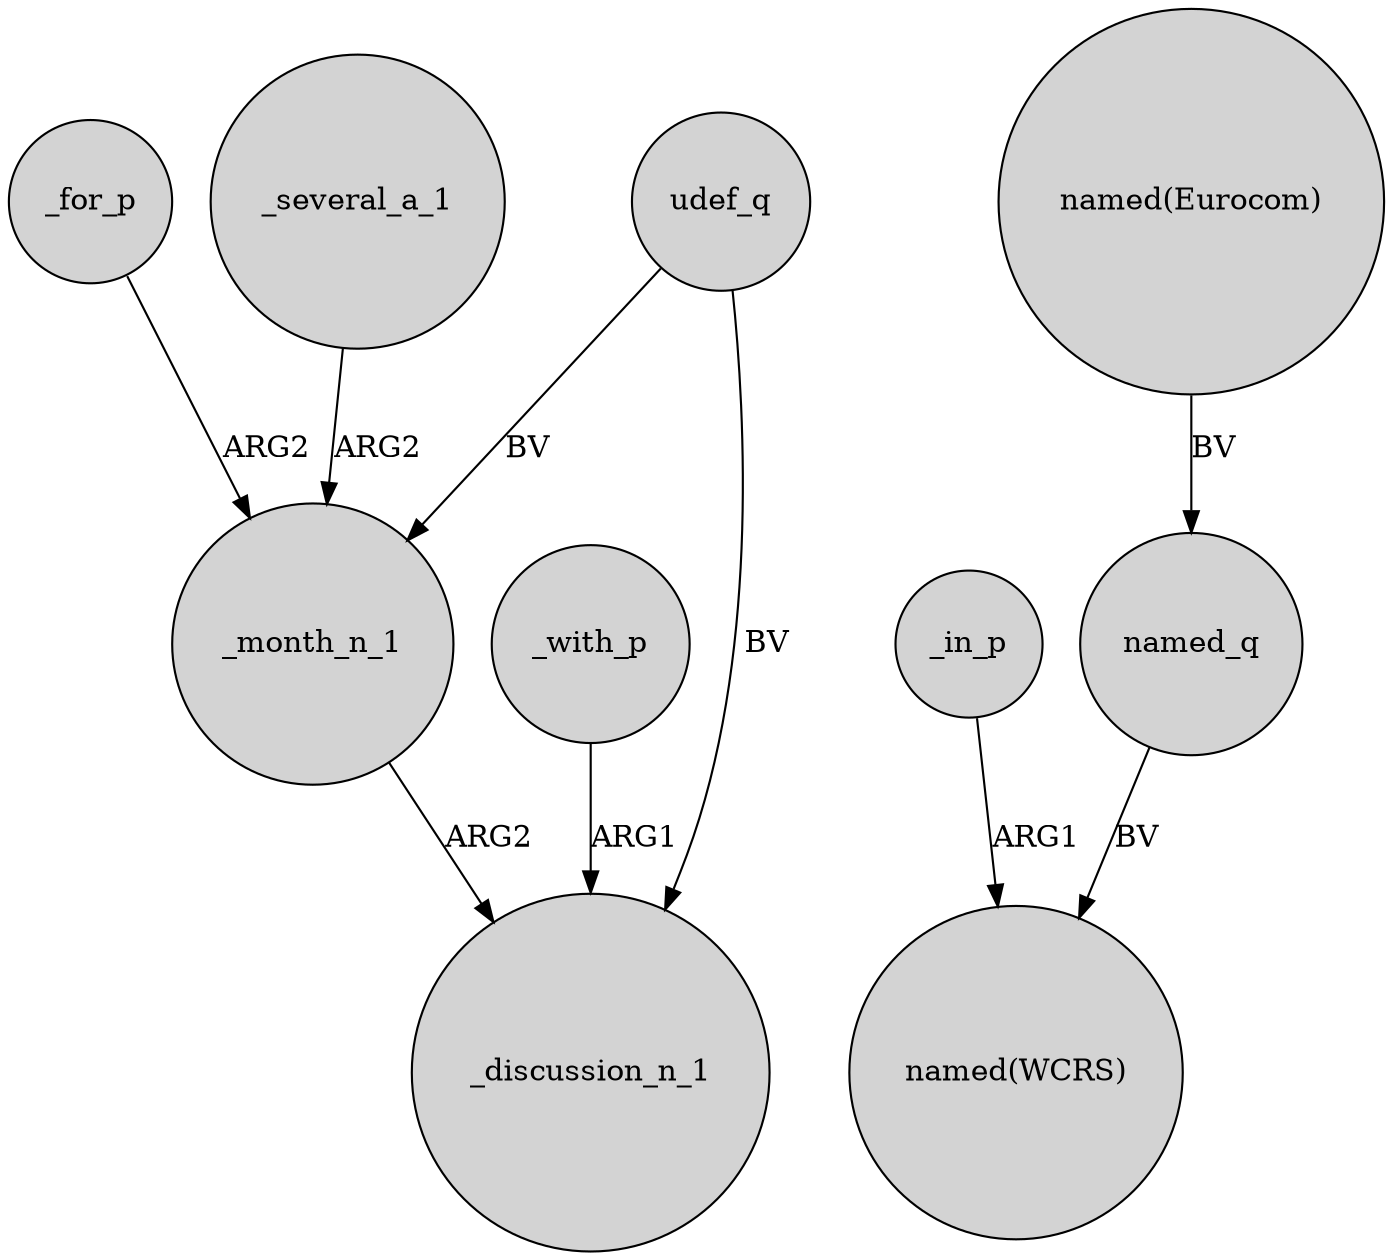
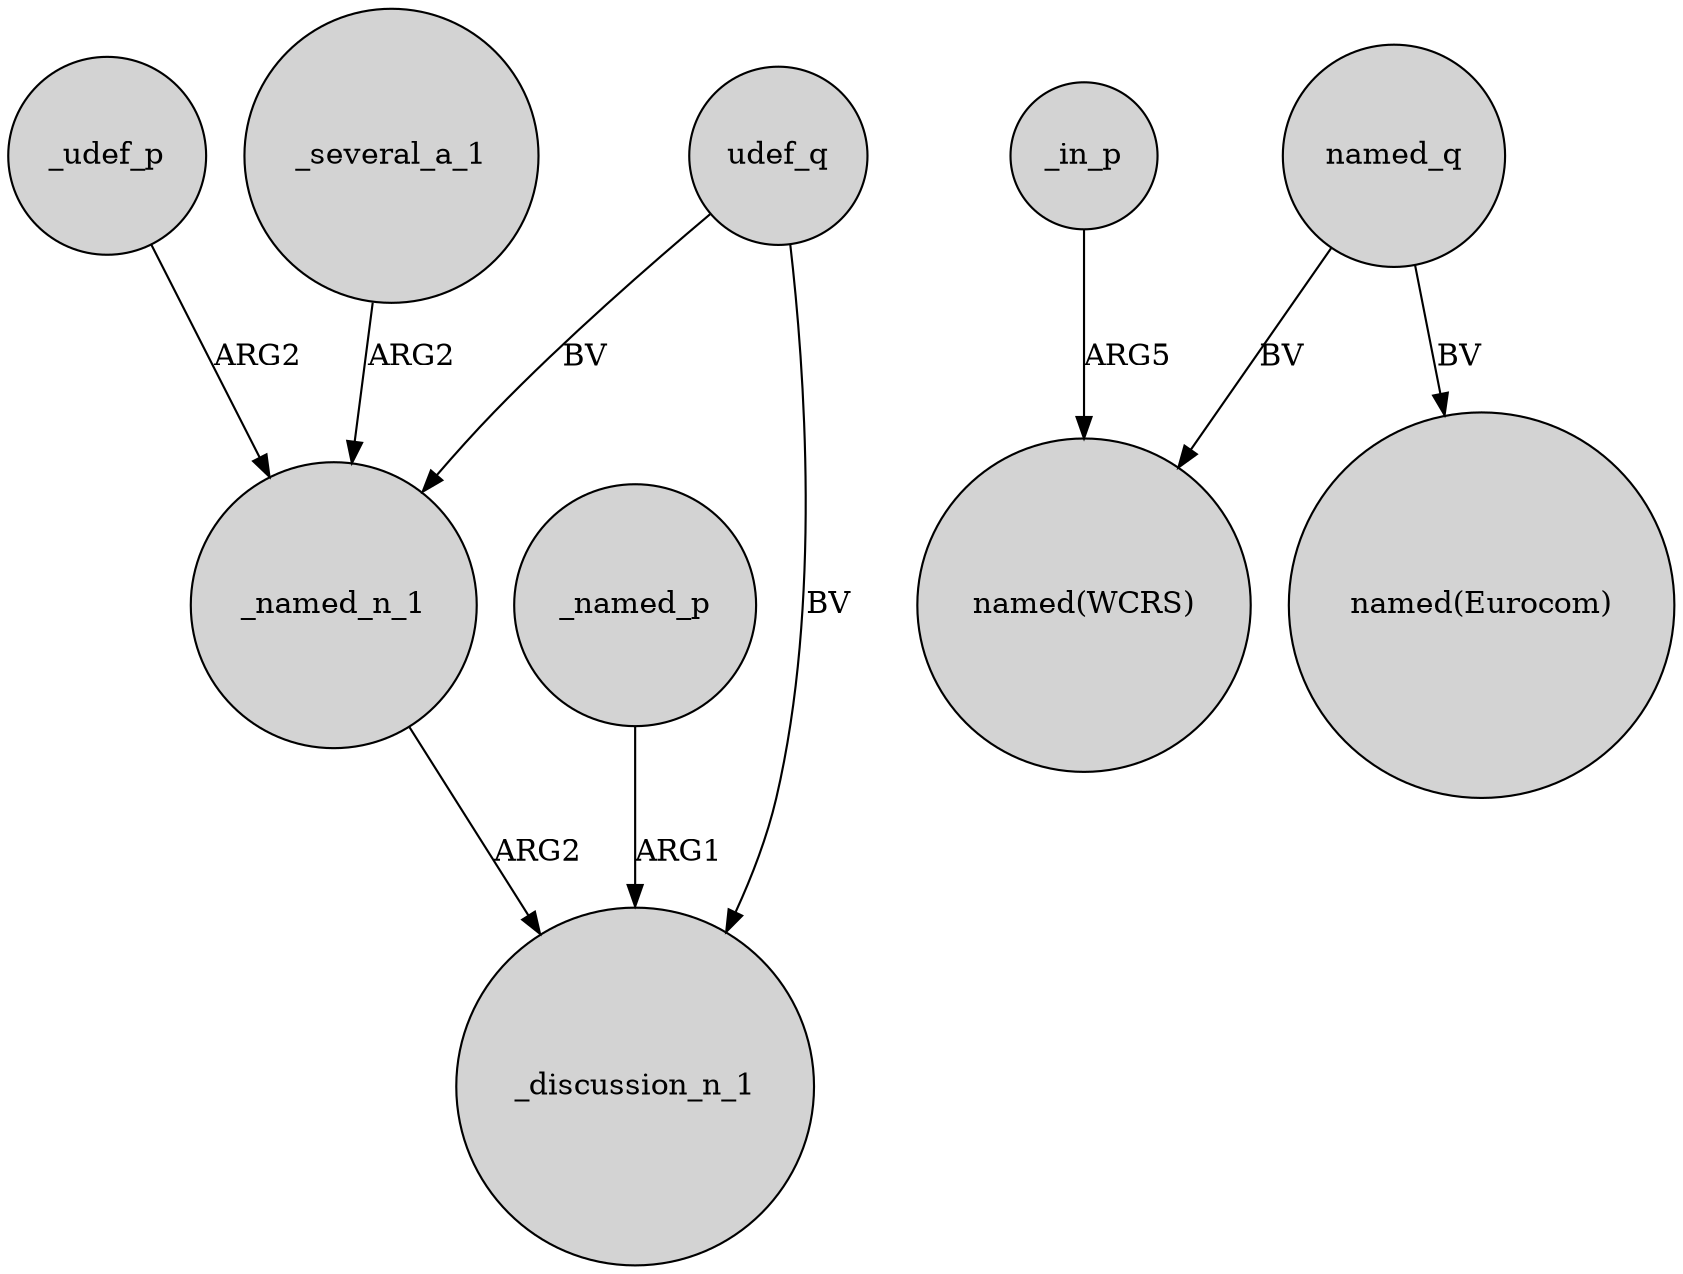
(91, 202) -> (107, 156)
(1191, 453) -> (1428, 330)
(313, 644) -> (334, 605)
(591, 644) -> (635, 605)
(1036, 839) -> (1128, 358)
